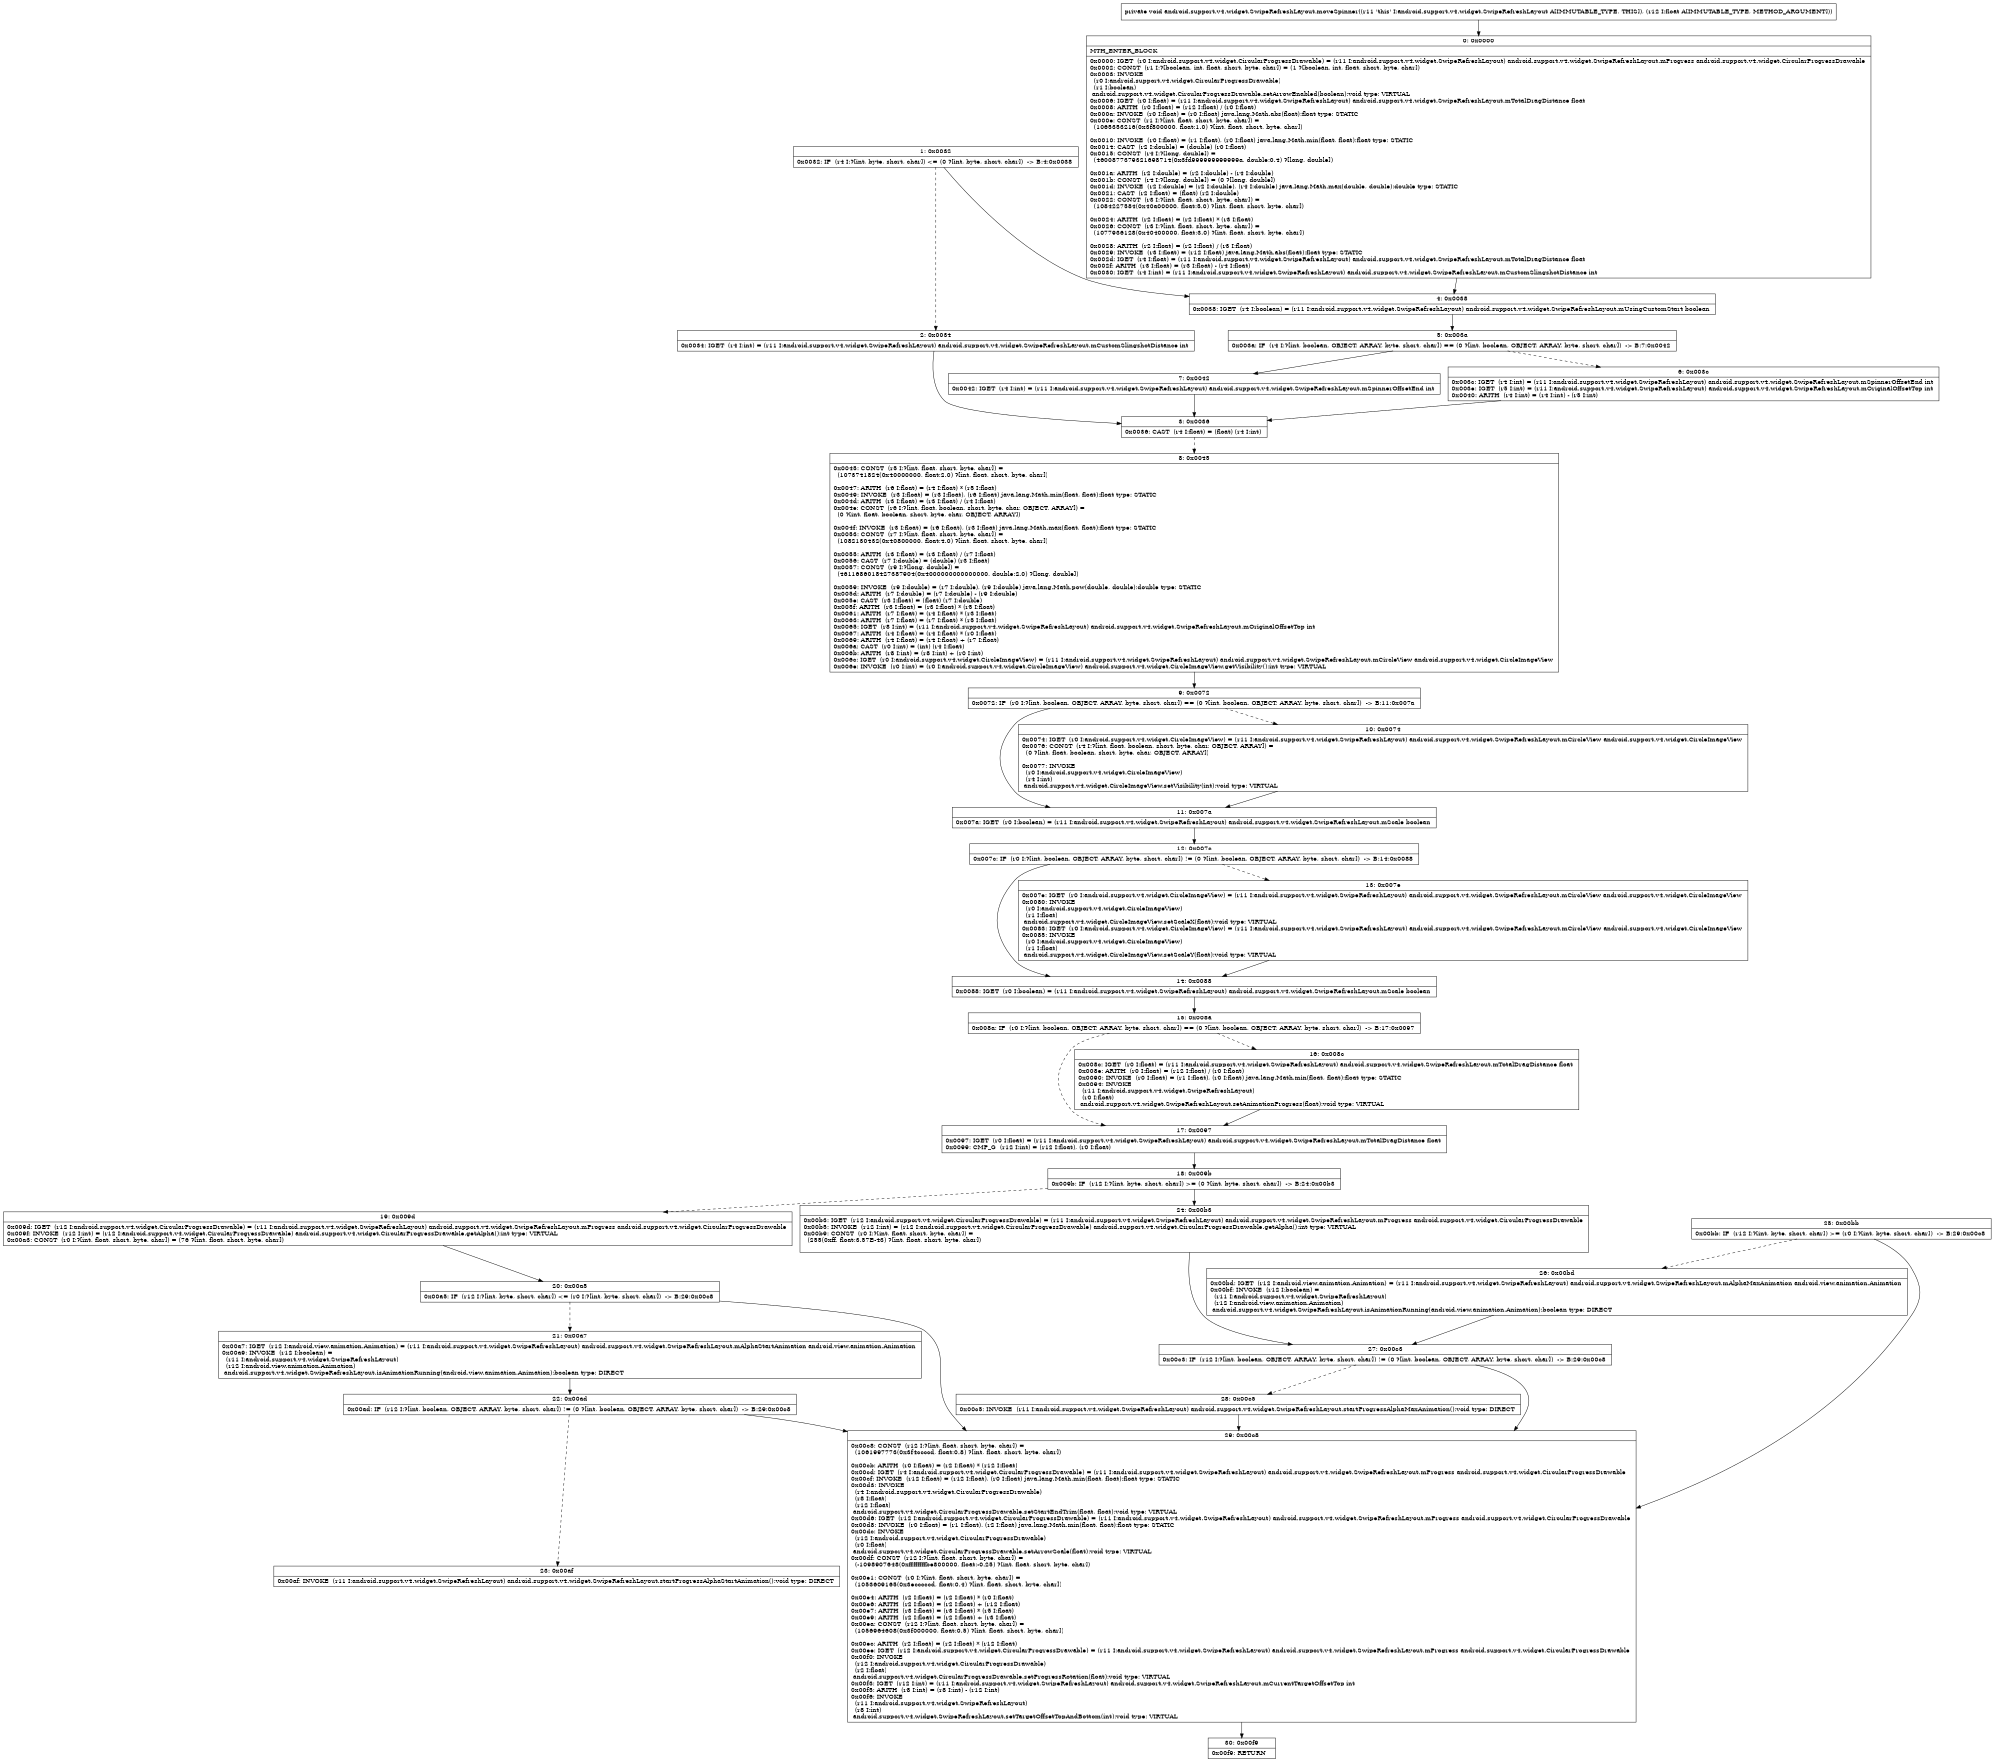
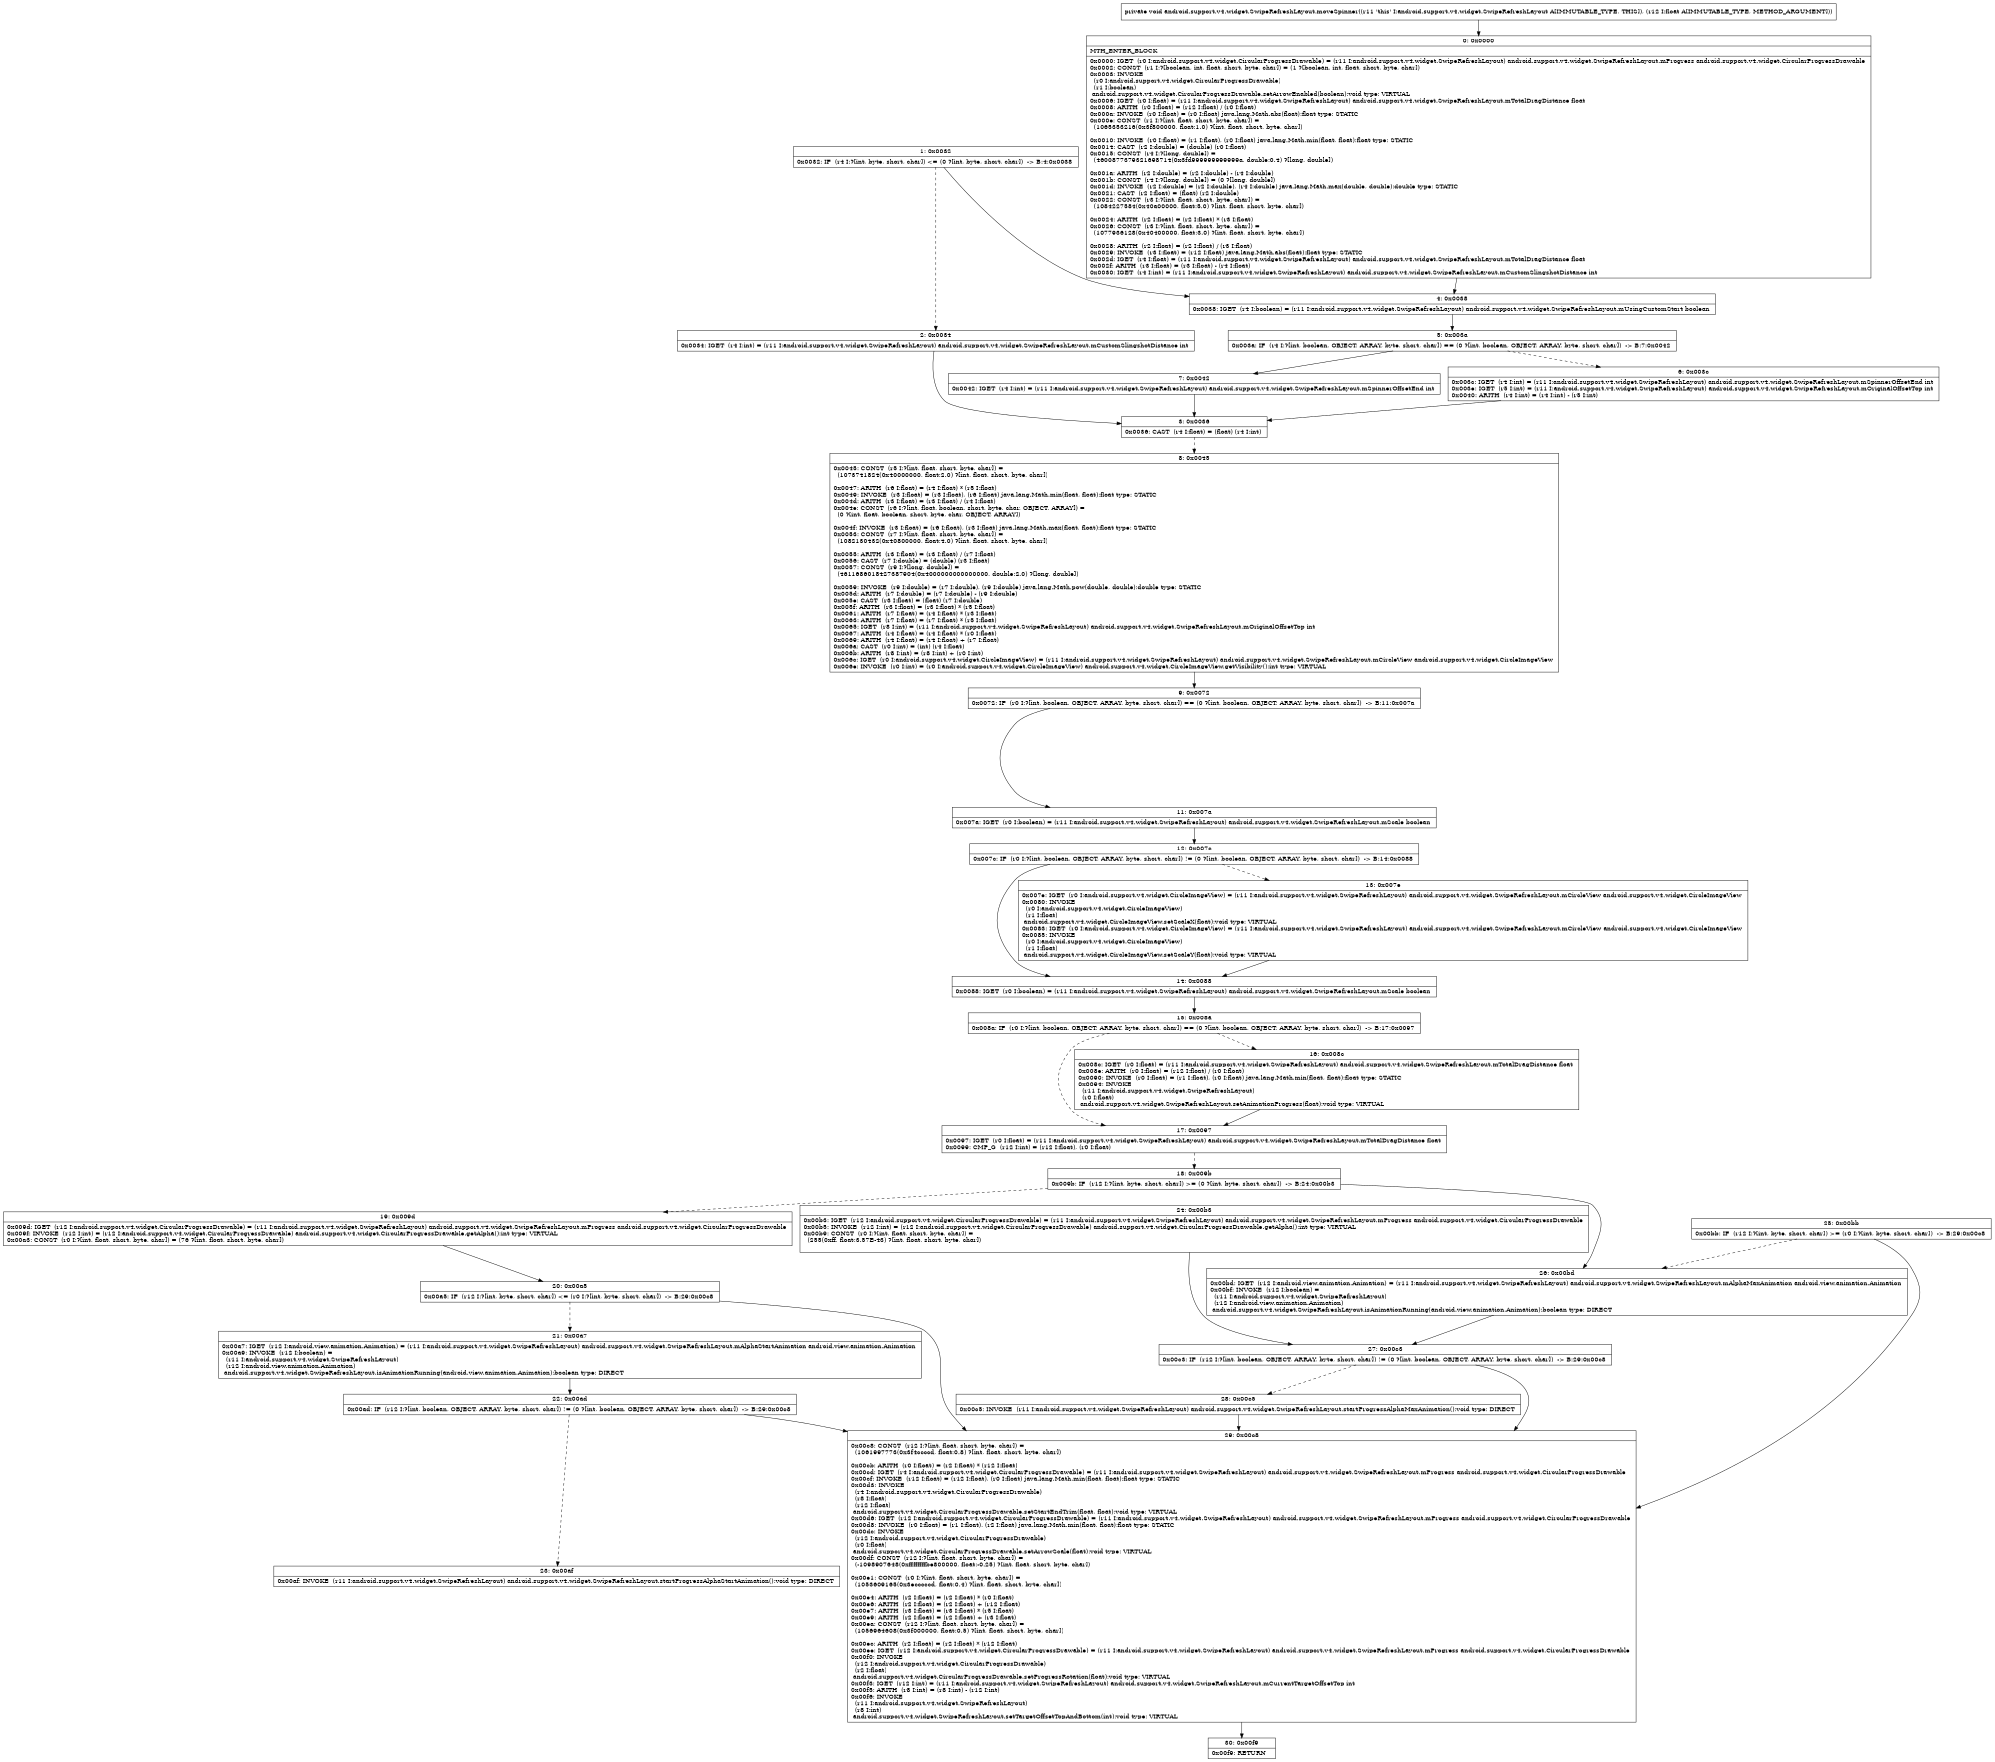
(1383, 758) -> none
(1194, 1159) -> (1194, 1159)
(1194, 1195) -> (1500, 1193)
